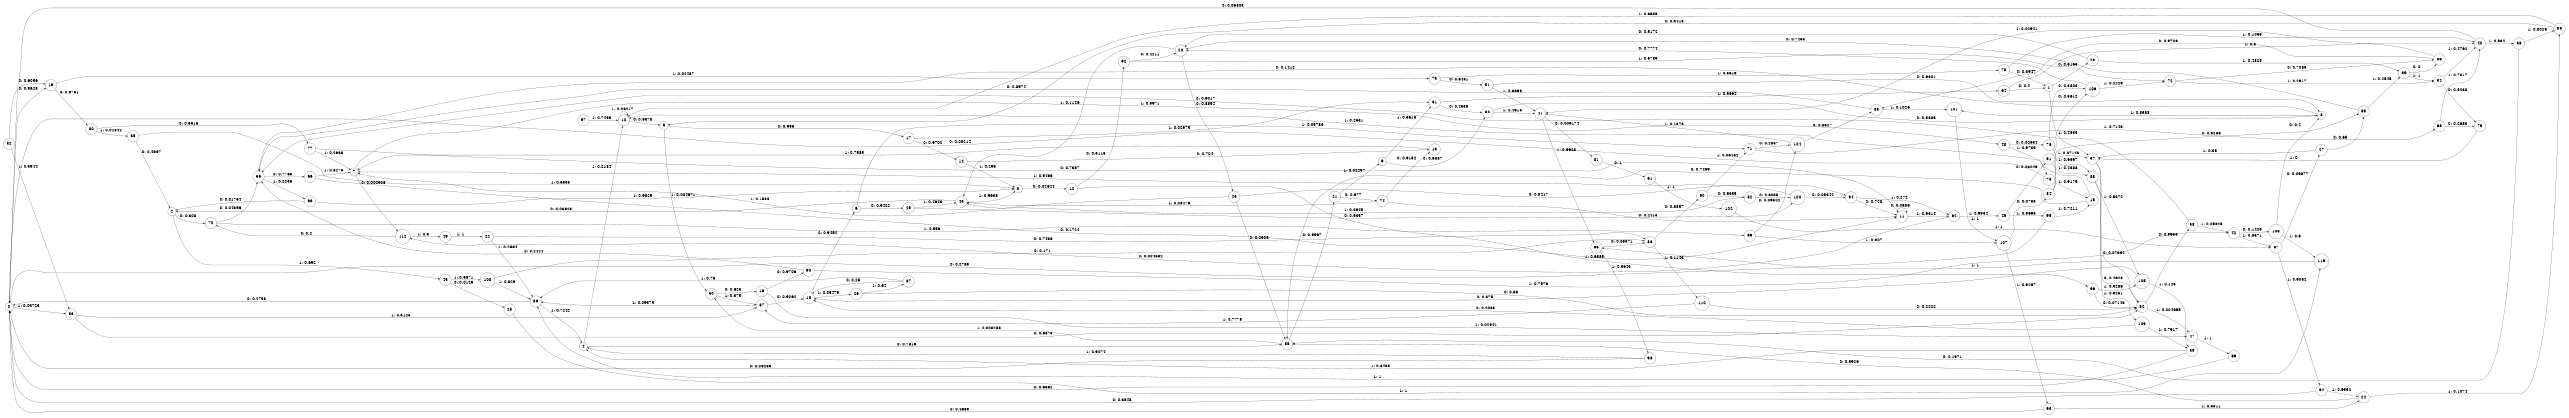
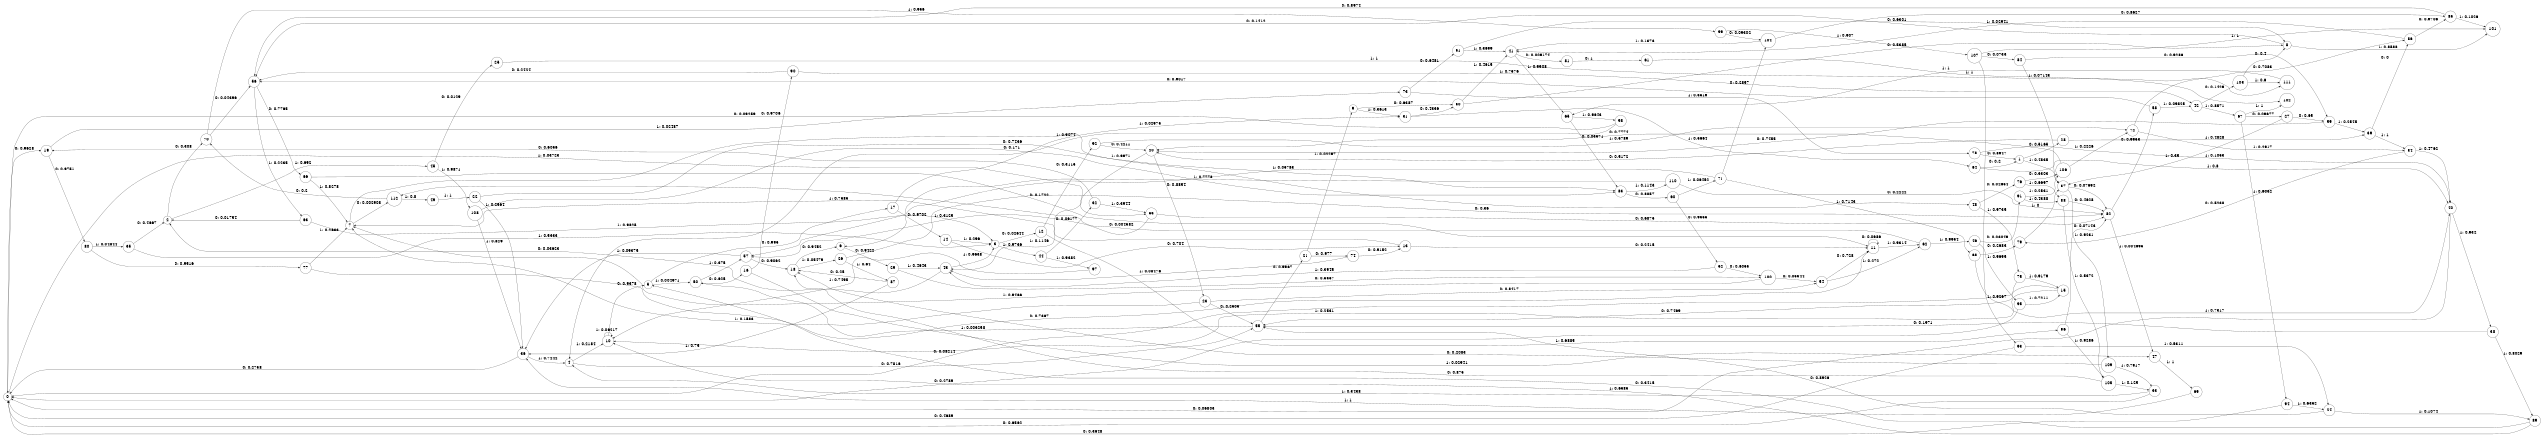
(2070, 97) -> (2041, 191)
(1277, 127) -> (1292, 170)
(1963, 186) -> (2232, 40)
(1641, 218) -> (1638, 247)
(2001, 229) -> (2263, 111)
none -> (1041, 257)
(2322, 261) -> (2287, 83)
